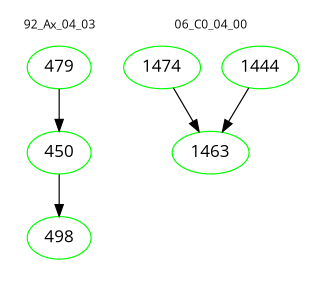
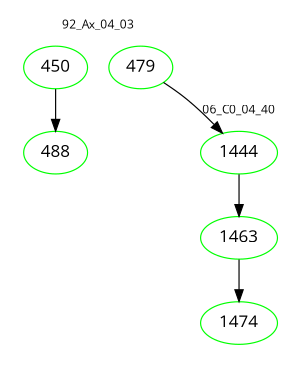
(211, 25) -> (239, 111)
(59, 104) -> (200, 111)
(183, 105) -> (239, 275)
(59, 238) -> (56, 153)
